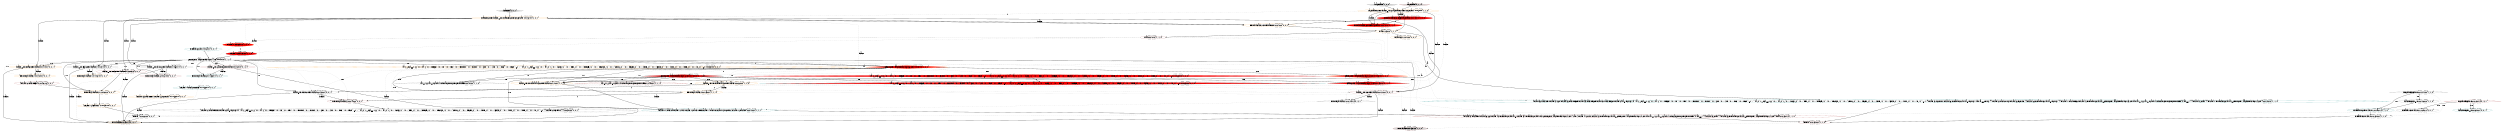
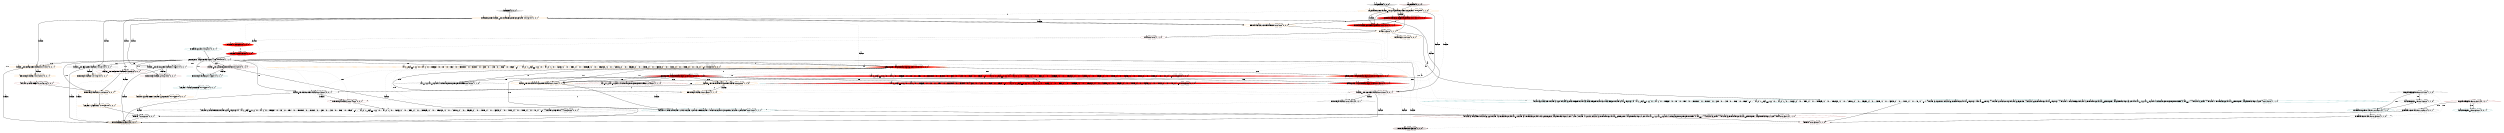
(525, 97) -> (525, 97)
(1282, 115) -> (1282, 115)
